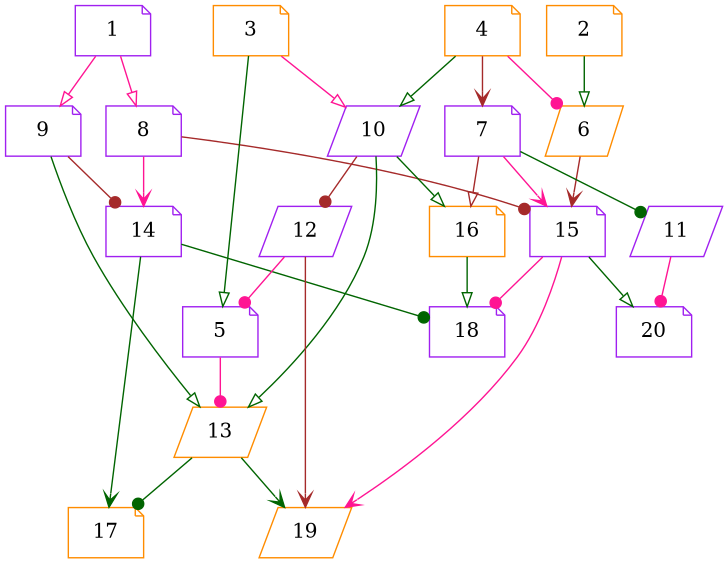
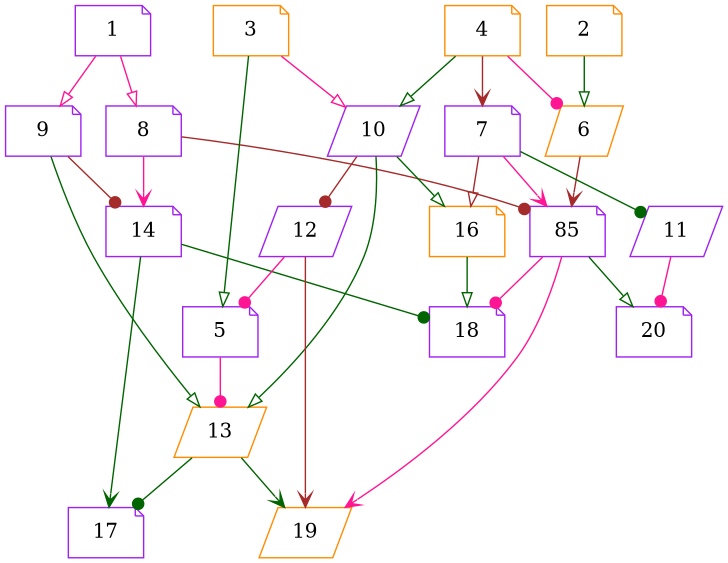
(568, 231) -> (568, 231)
(106, 533) -> (106, 533)
